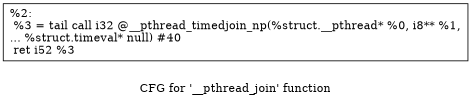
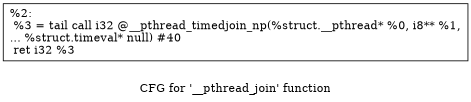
(42, 50) -> (42, 50)
